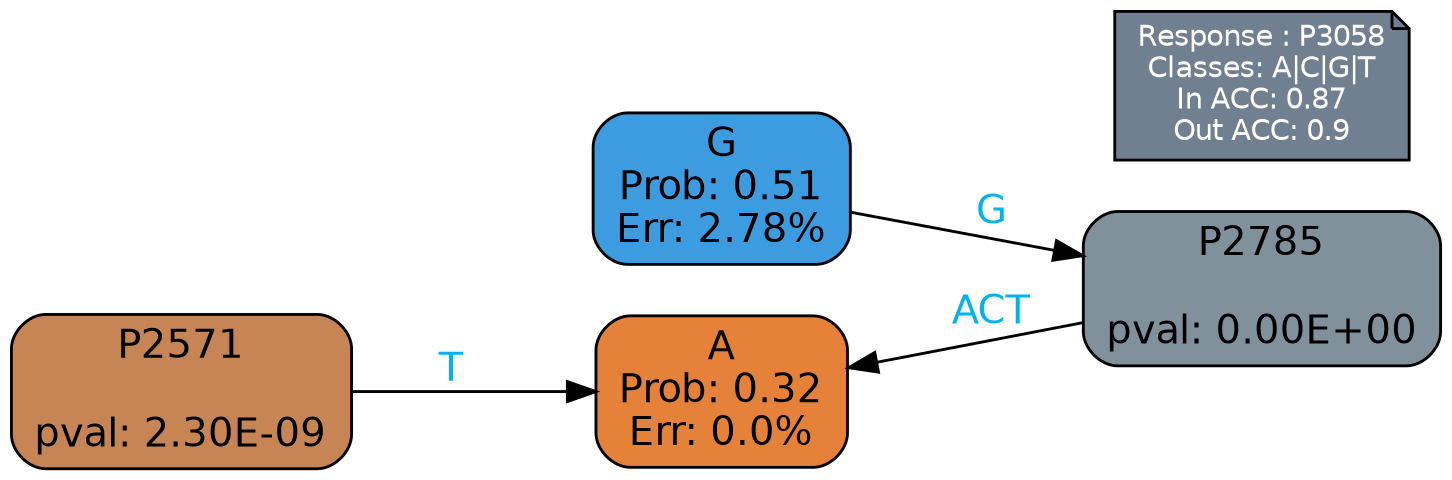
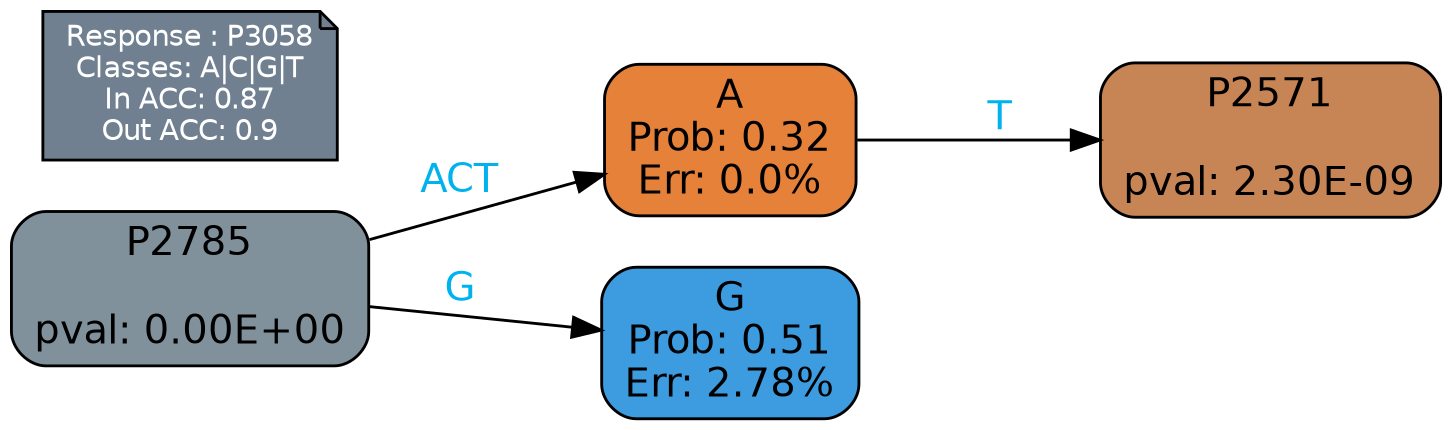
(953, 231) -> (471, 317)
(459, 392) -> (964, 140)
